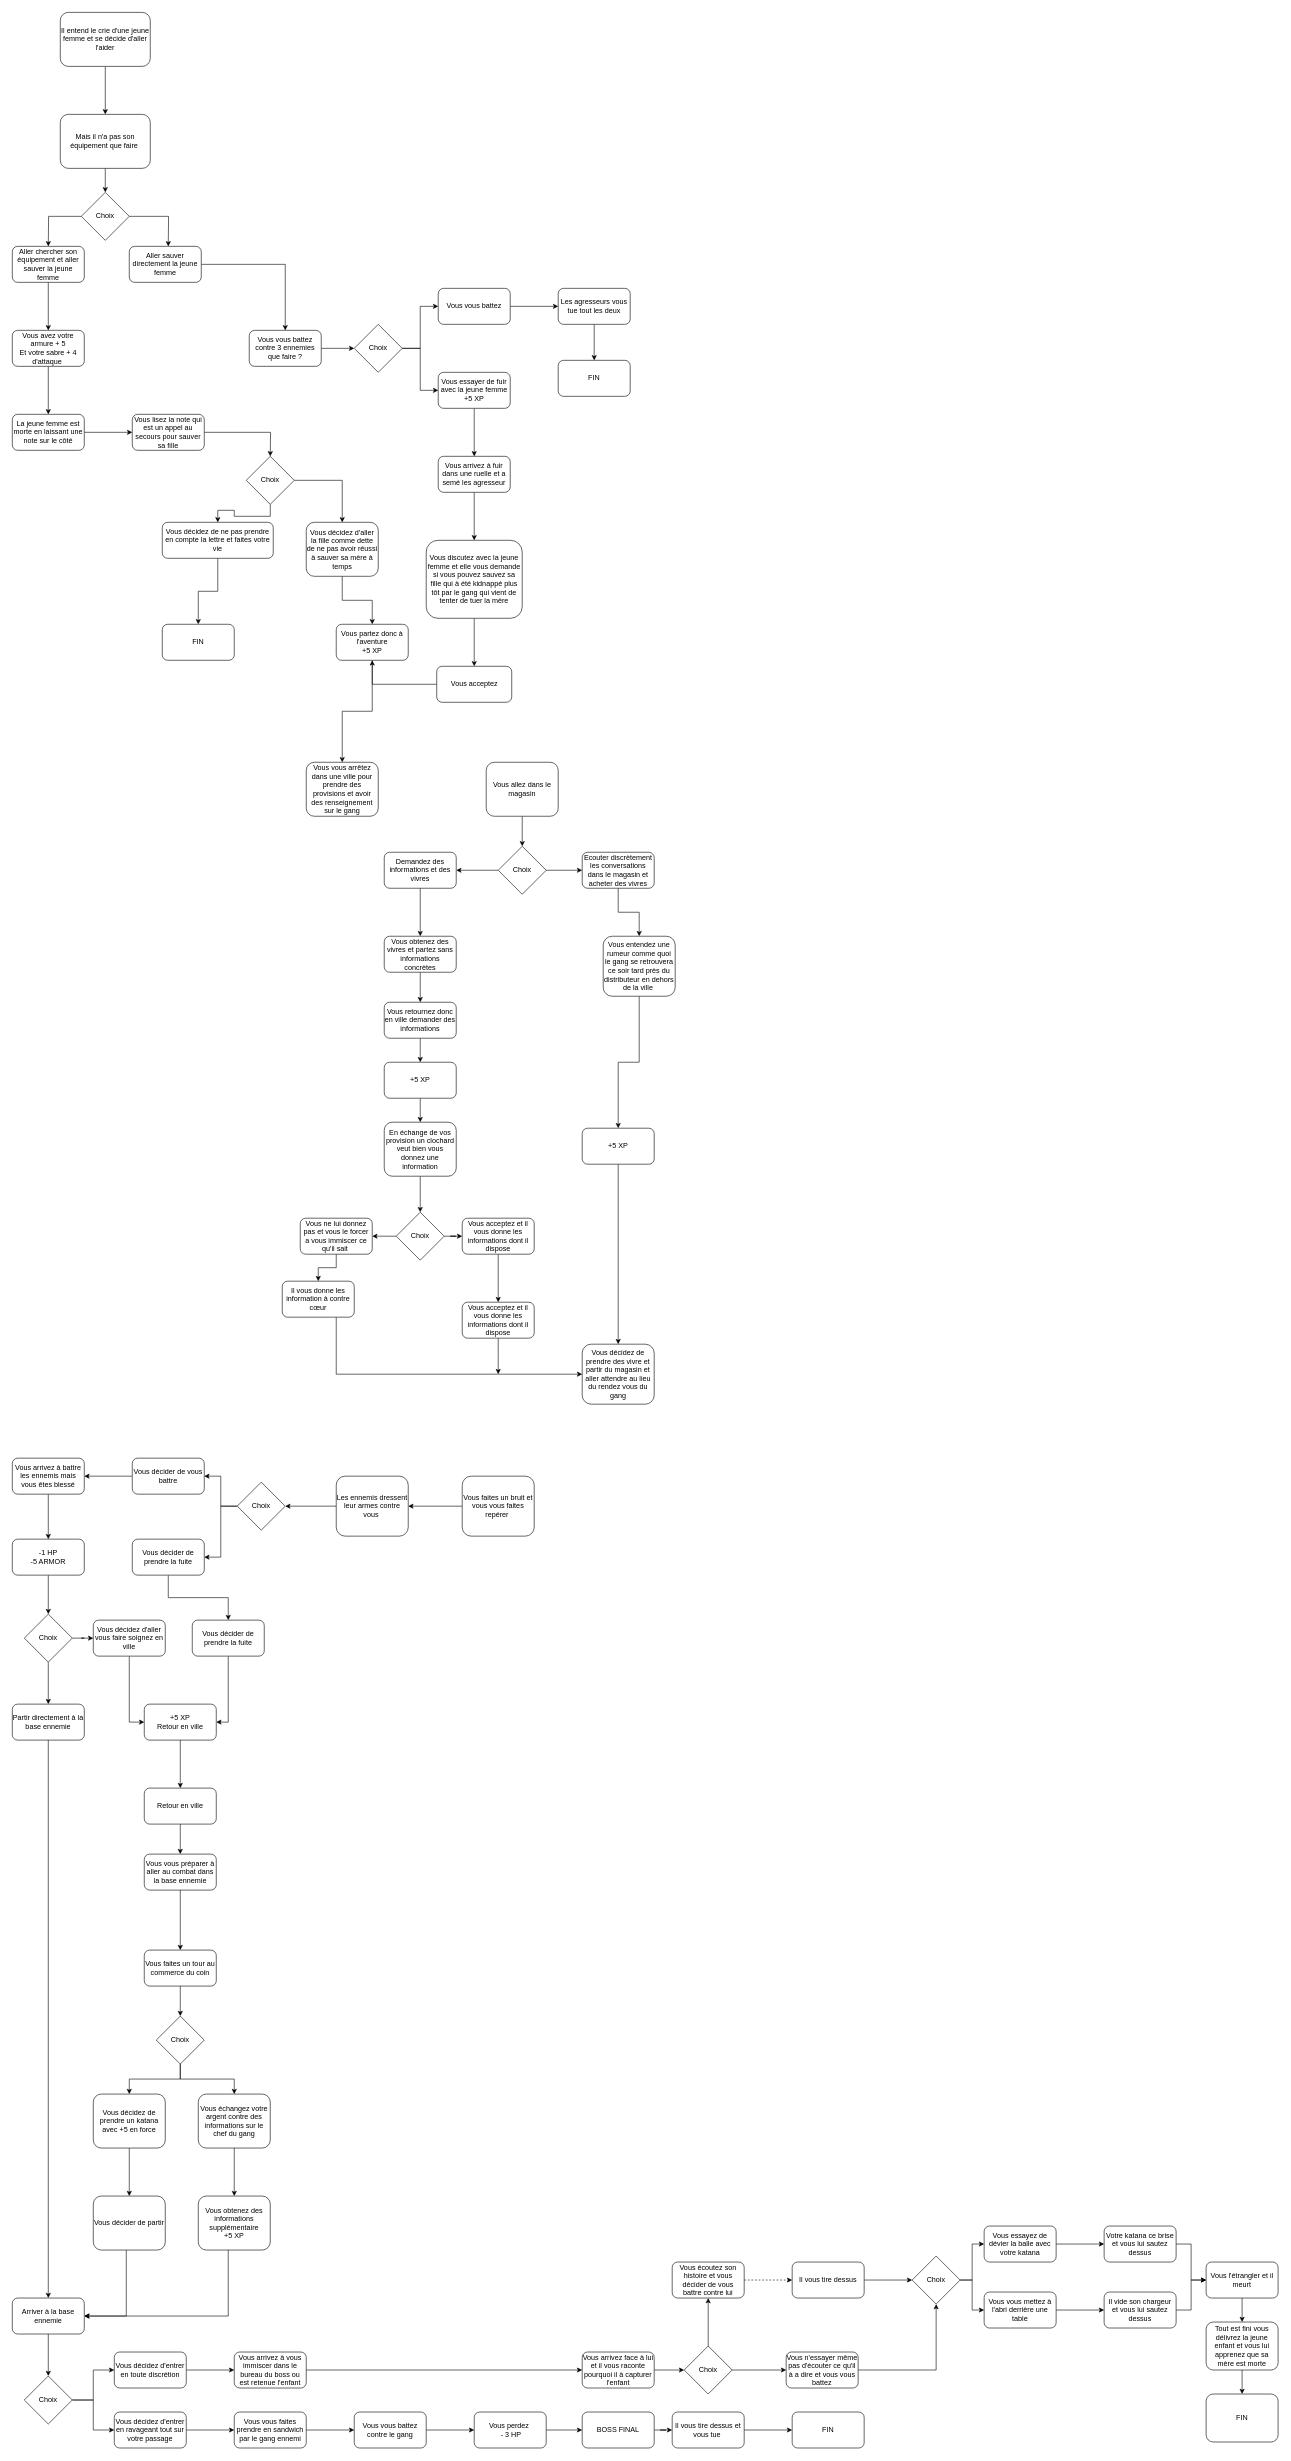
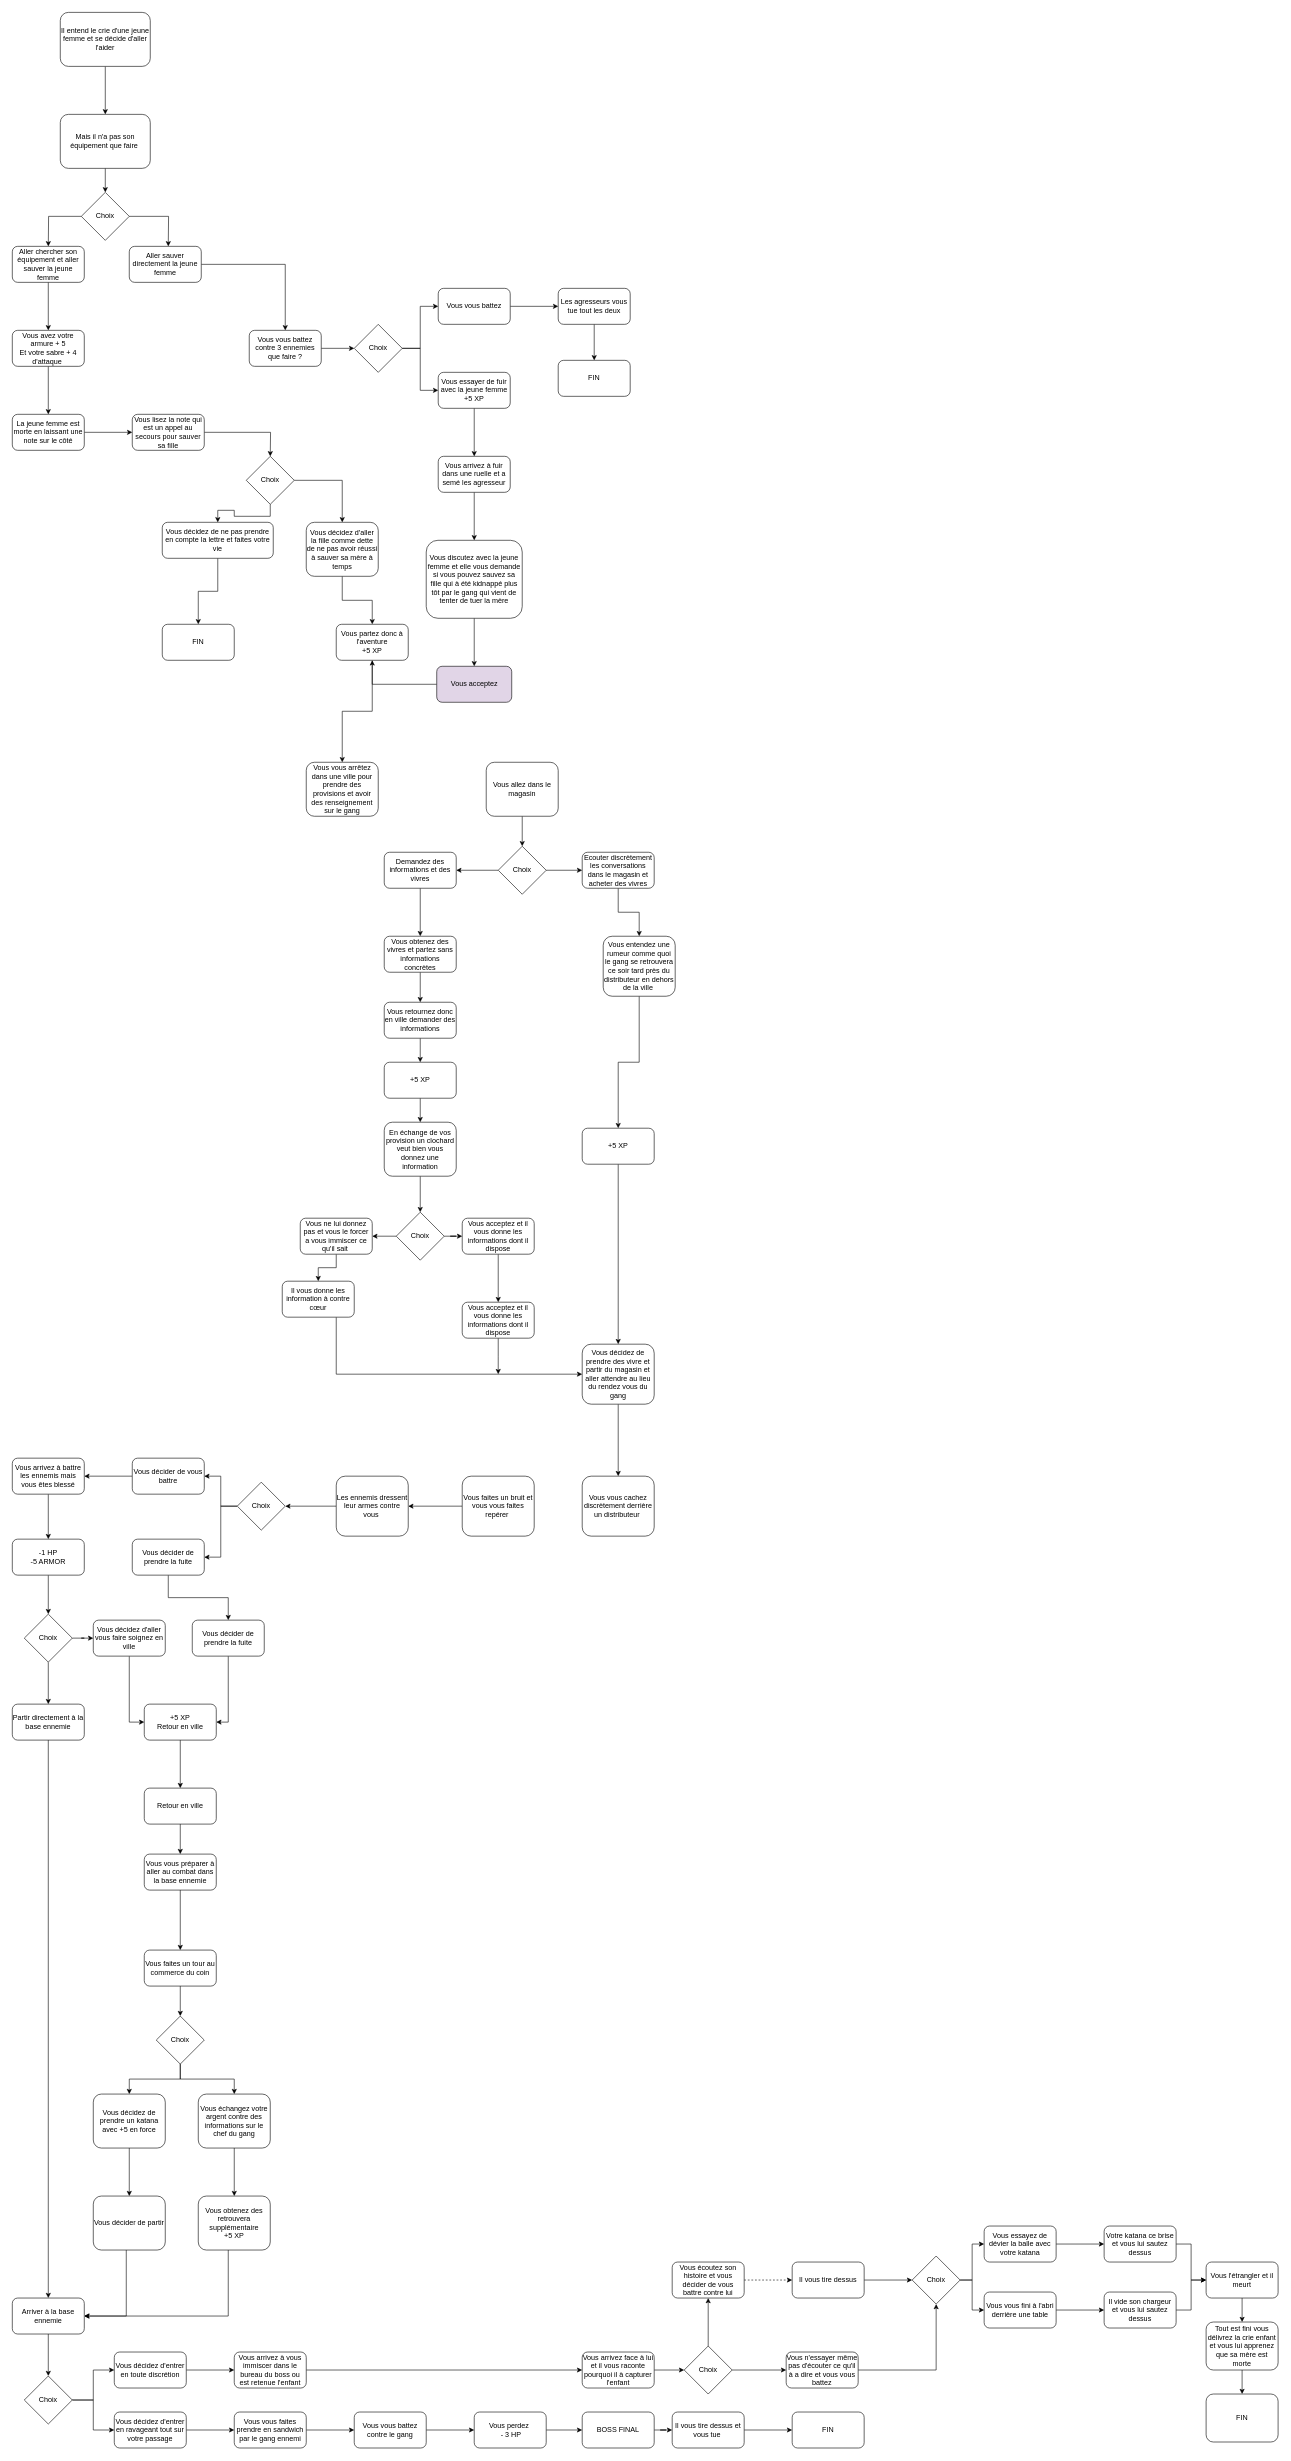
(474, 684) -> (474, 684)
none -> (618, 1470)
none -> (618, 1506)
(234, 2223) -> (234, 2223)
(1020, 2310) -> (1020, 2310)
(1242, 2346) -> (1242, 2346)
